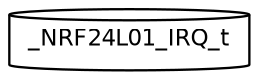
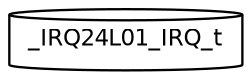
(129, 40) -> (126, 40)
